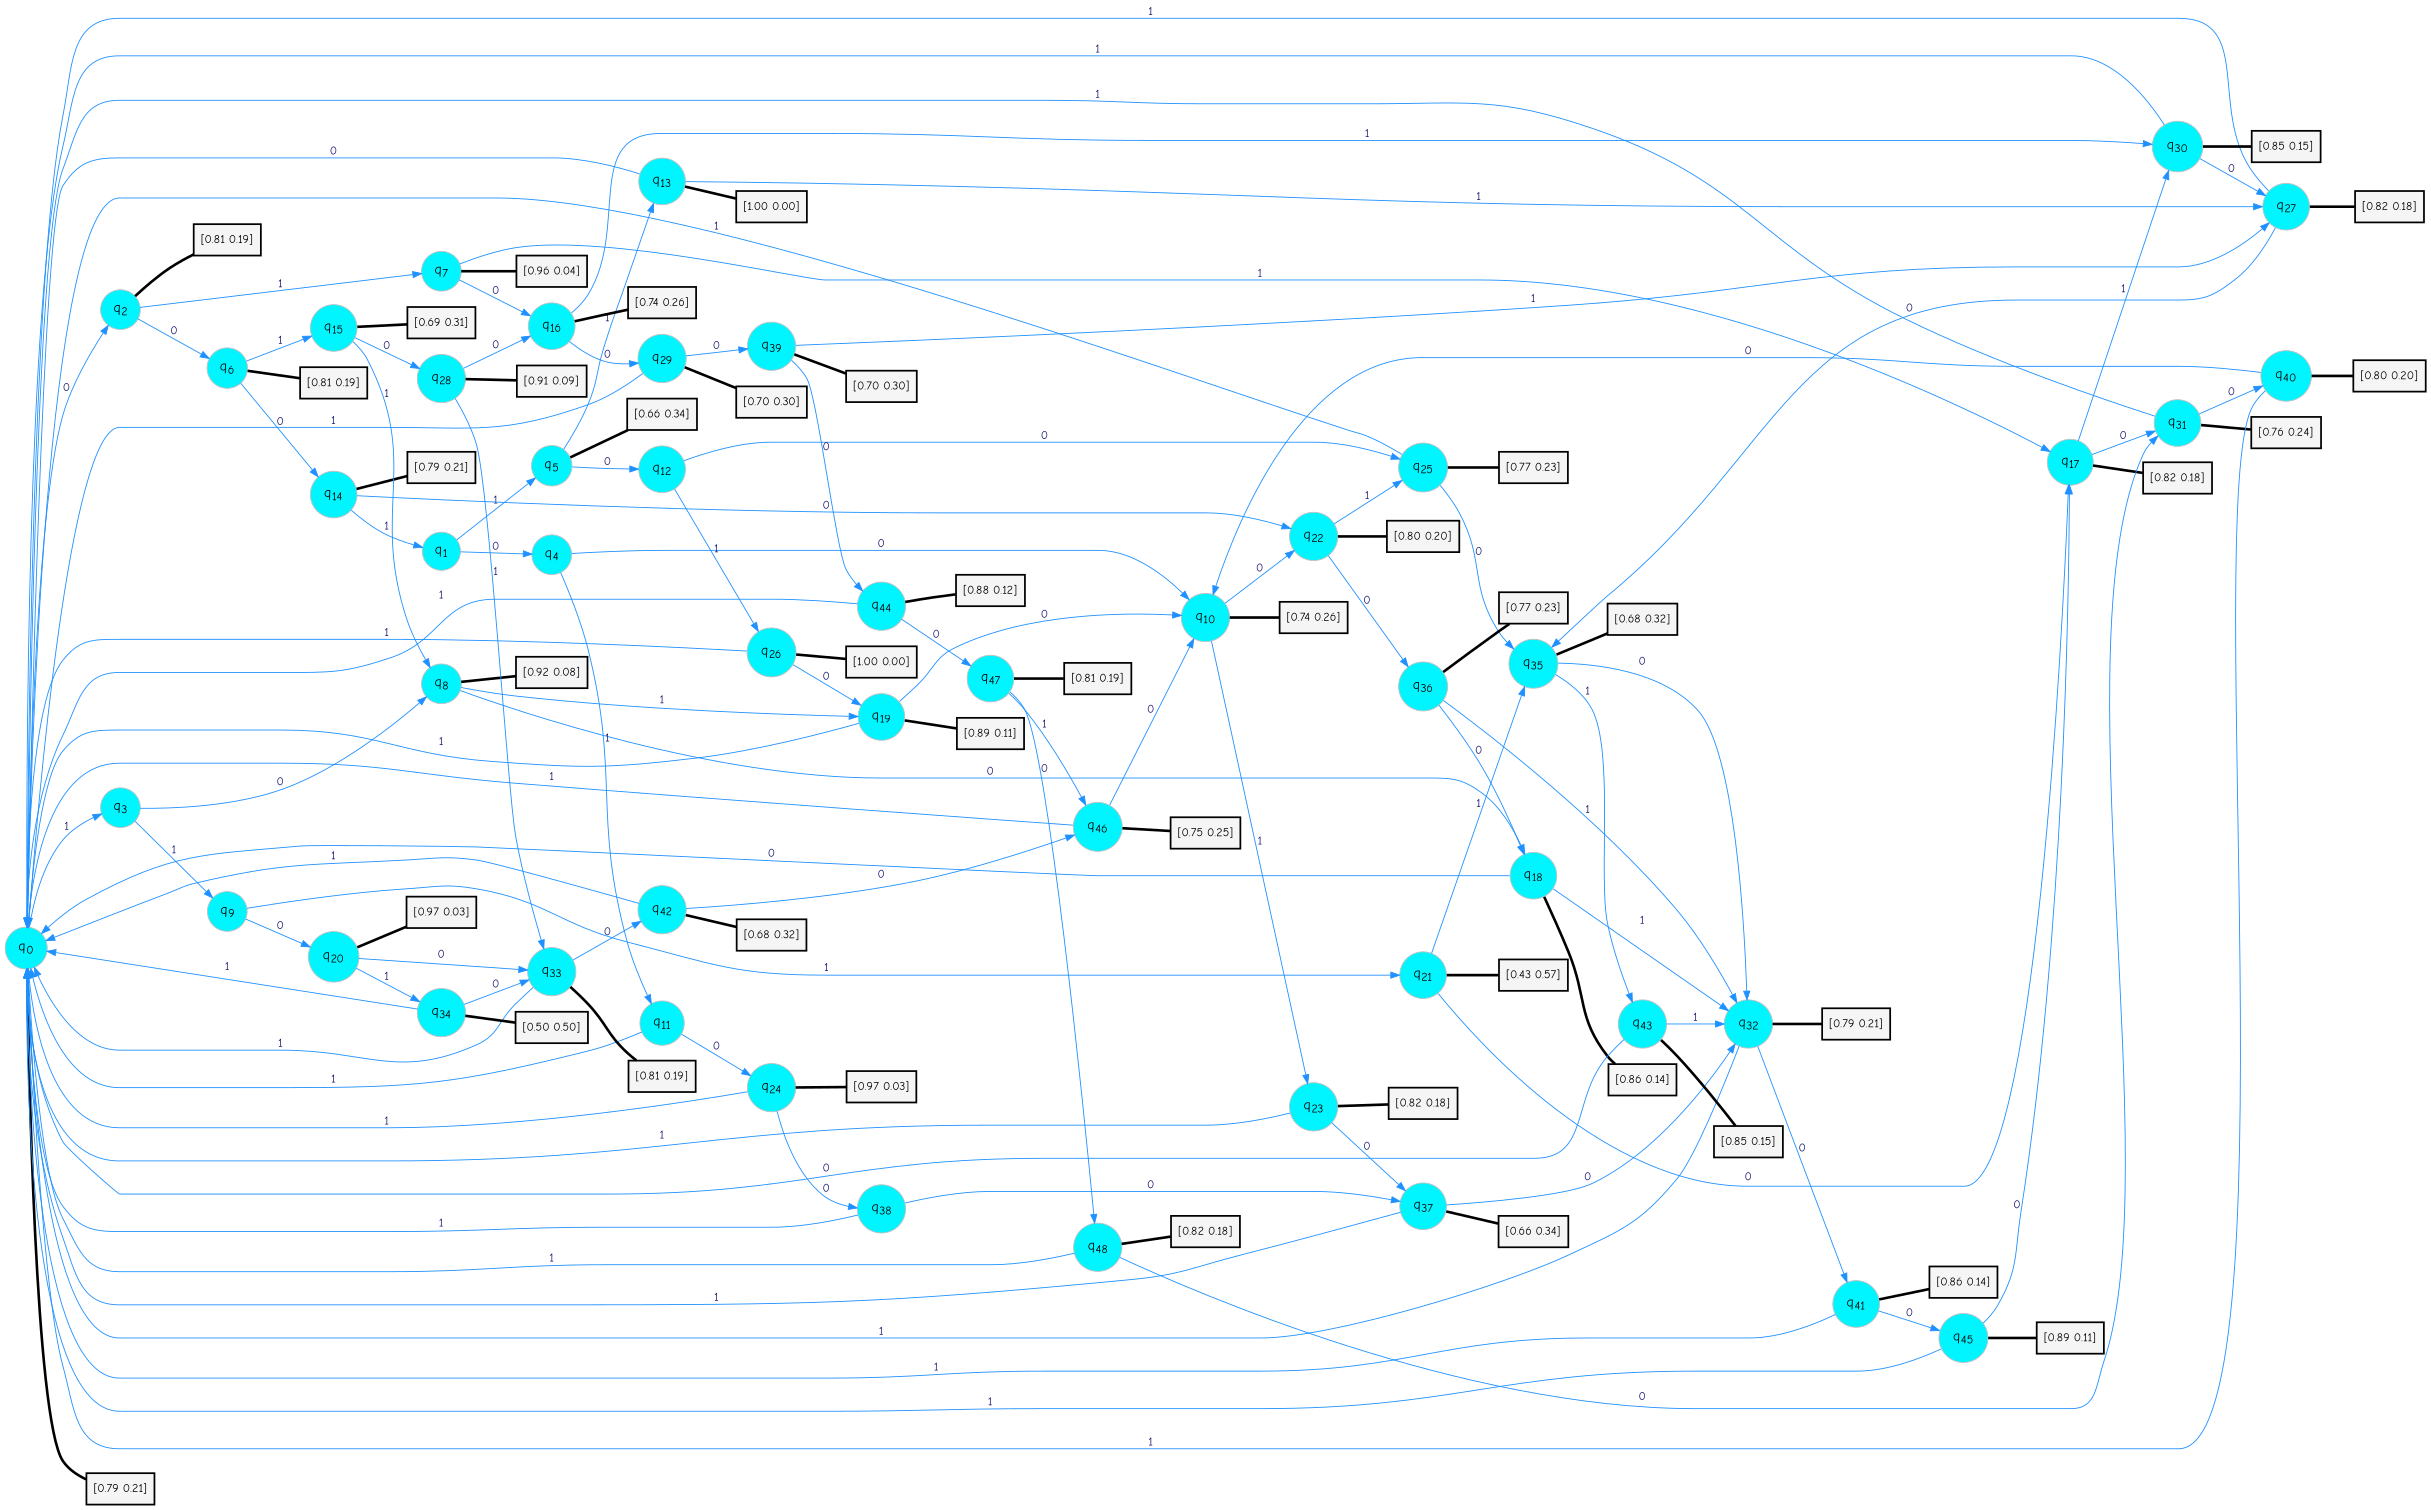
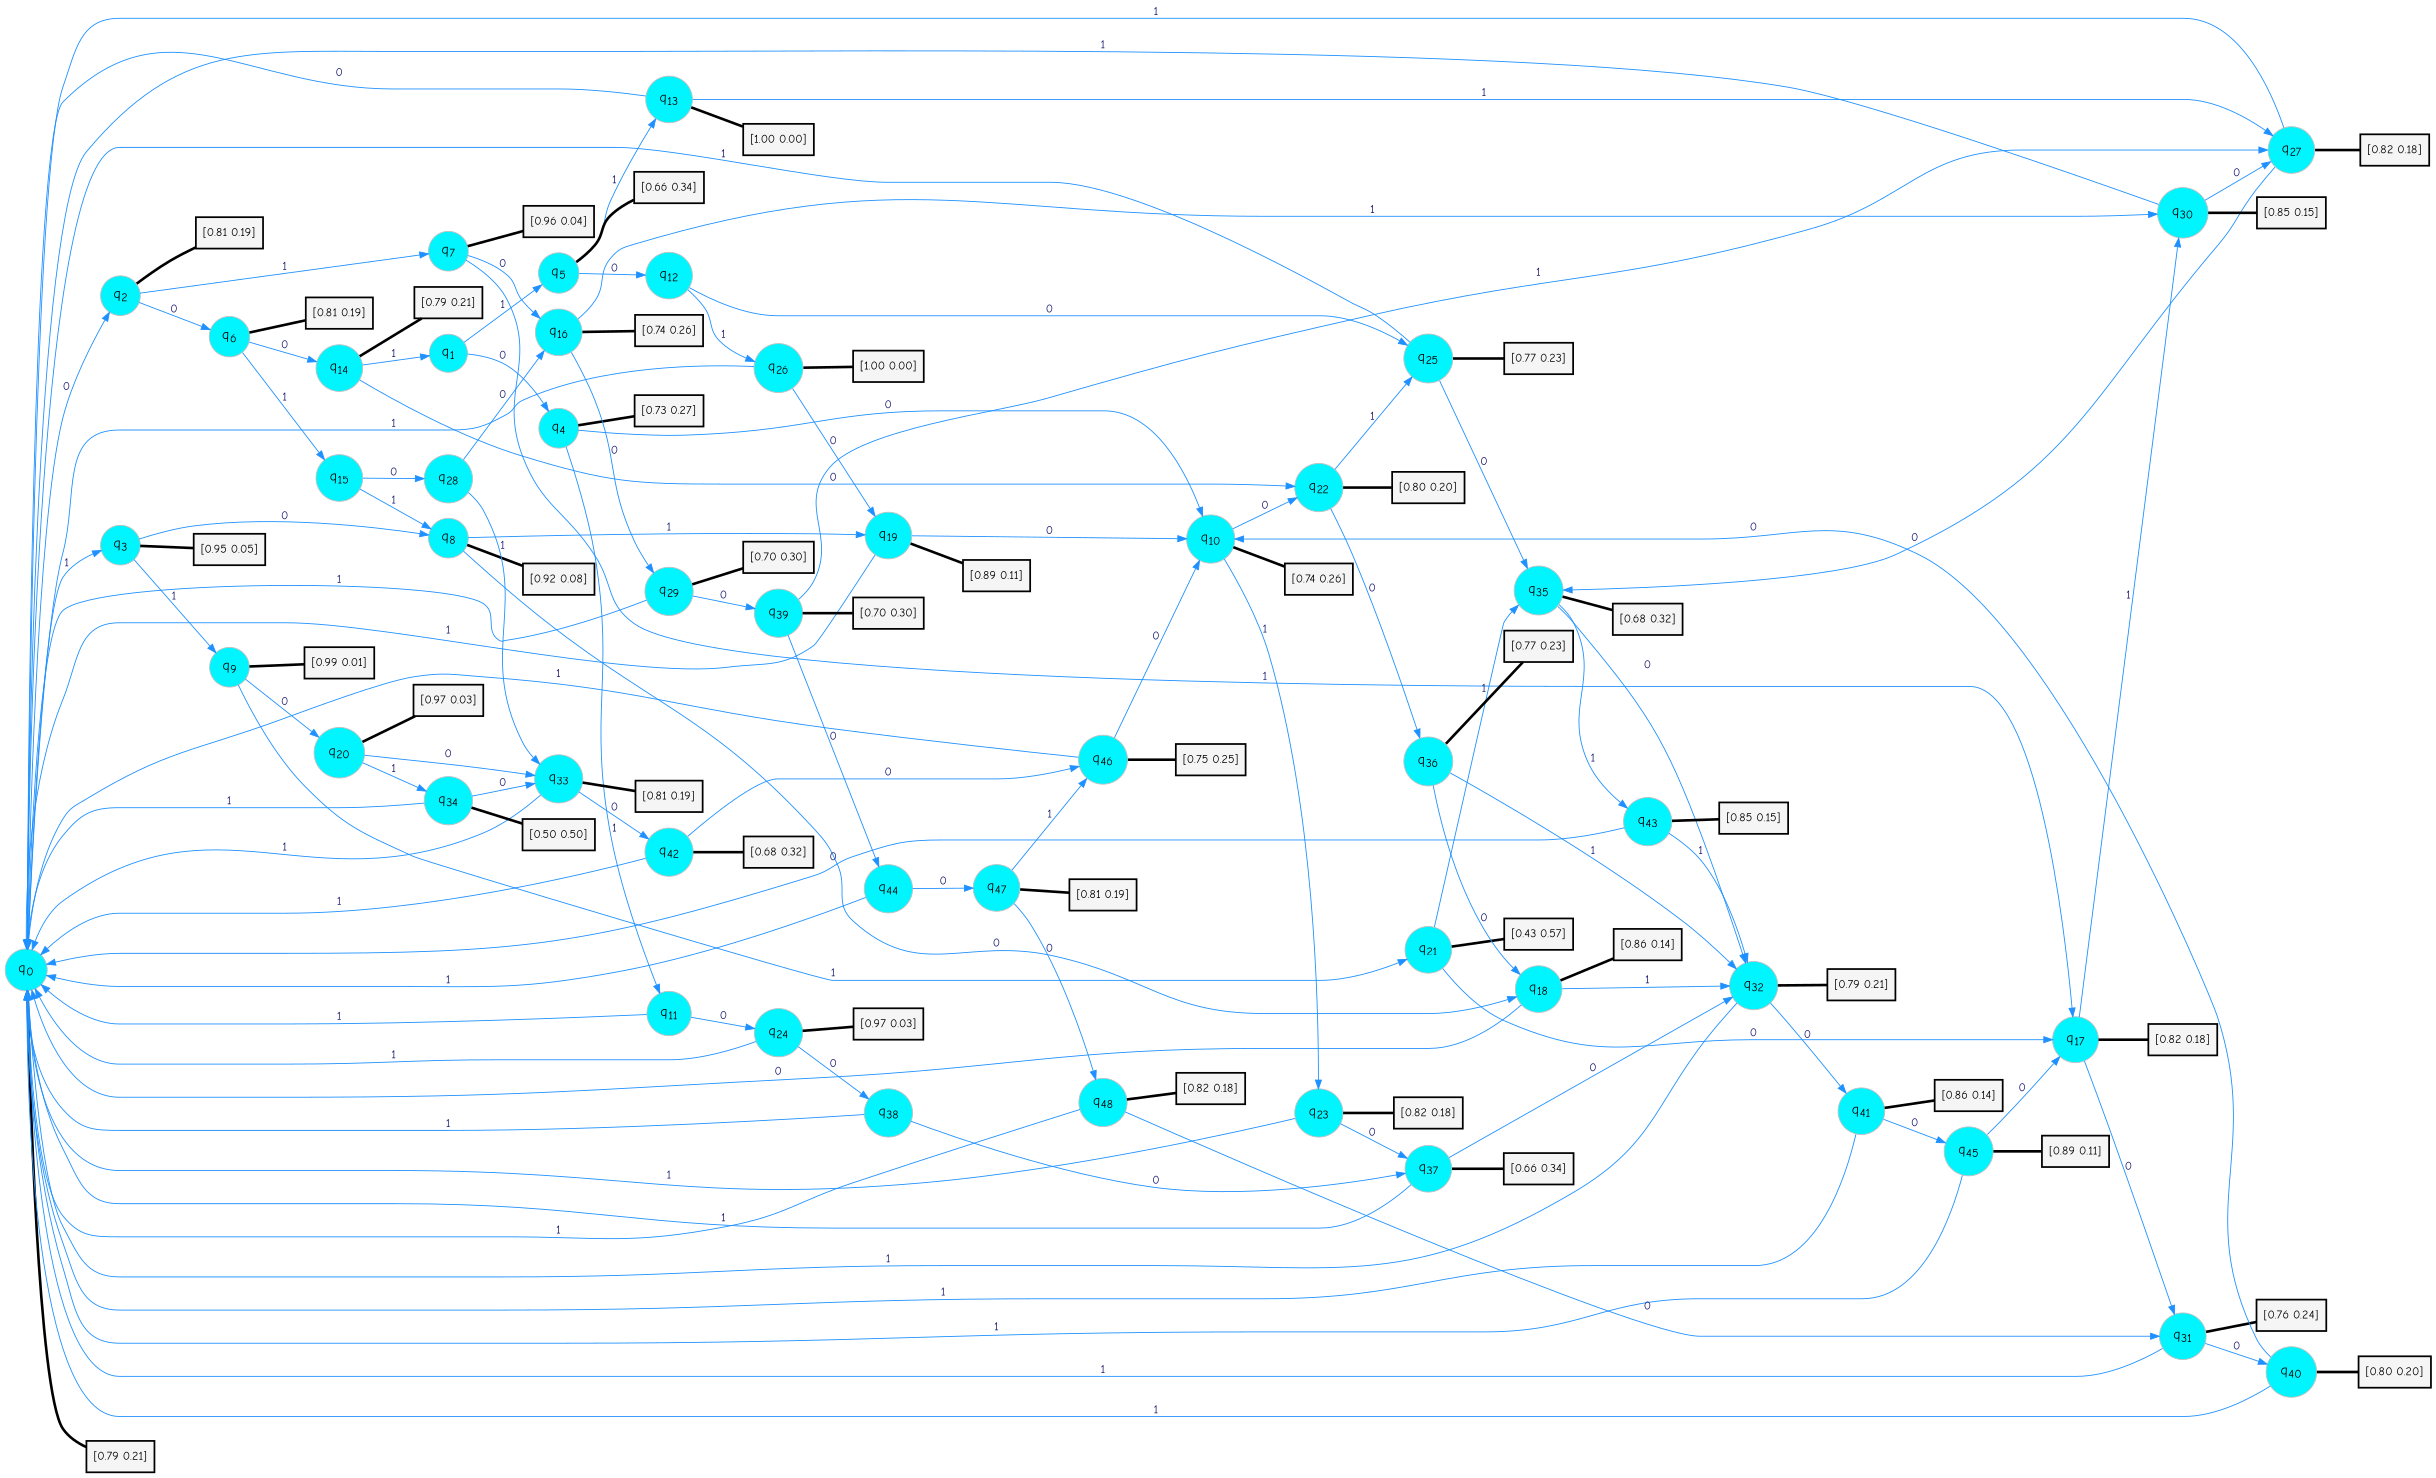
(441, 323) -> none
(552, 381) -> none
none -> (669, 411)
none -> (229, 550)
(990, 590) -> none
none -> (339, 663)
